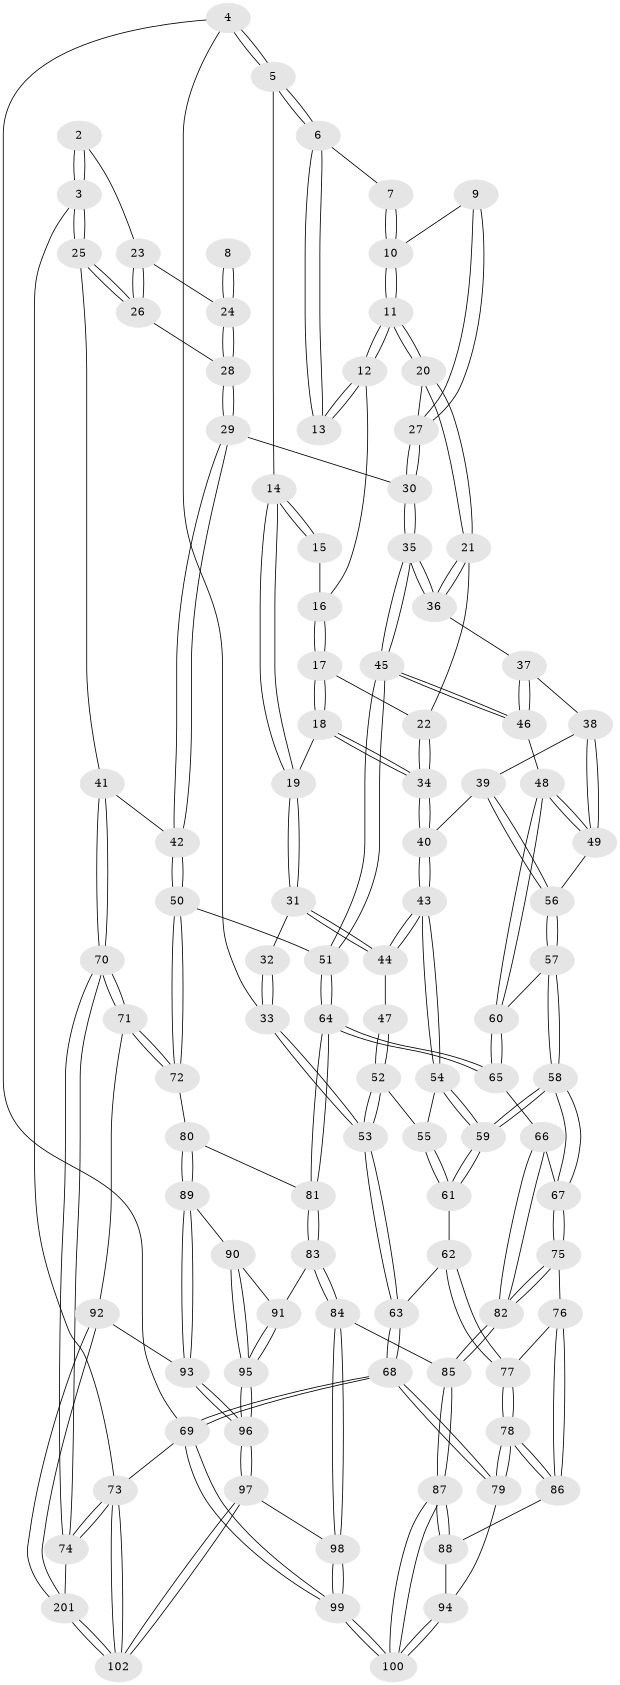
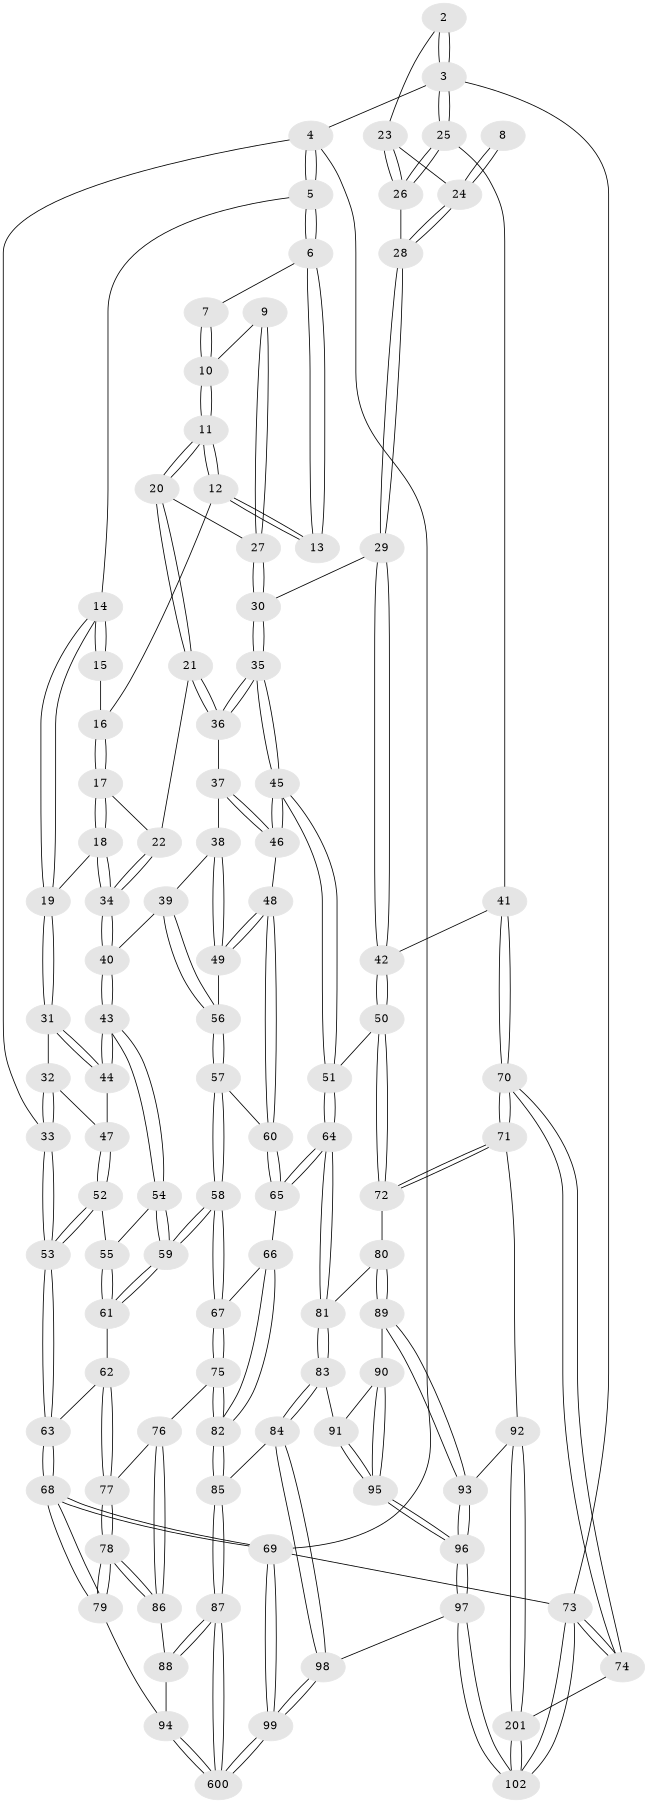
none -> (377, 106)
none -> (78, 1108)
(393, 1667) -> (218, 1785)
